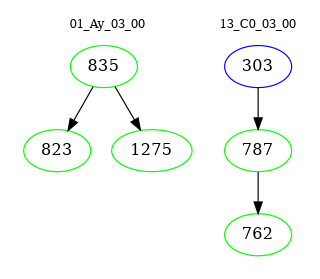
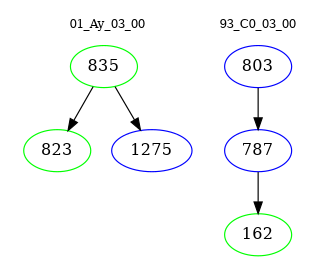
(258, 25) -> (258, 25)
(258, 67) -> (258, 67)
(152, 151) -> (152, 151)
(258, 151) -> (258, 151)
(258, 235) -> (258, 235)
